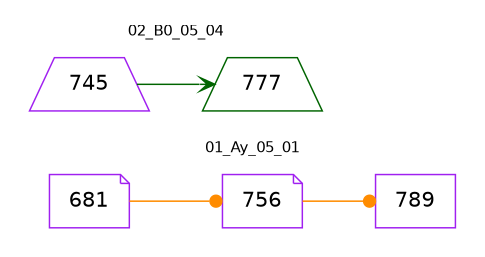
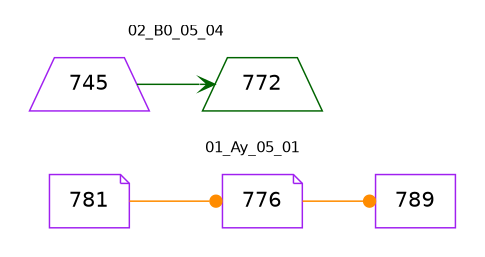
(262, 84) -> (262, 84)
(89, 201) -> (89, 201)
(262, 201) -> (262, 201)
